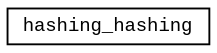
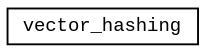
(108, 26) -> (103, 26)
